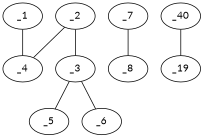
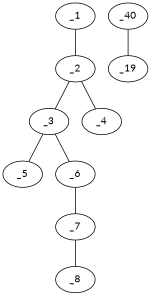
(23, 43) -> (75, 43)
none -> (75, 201)
